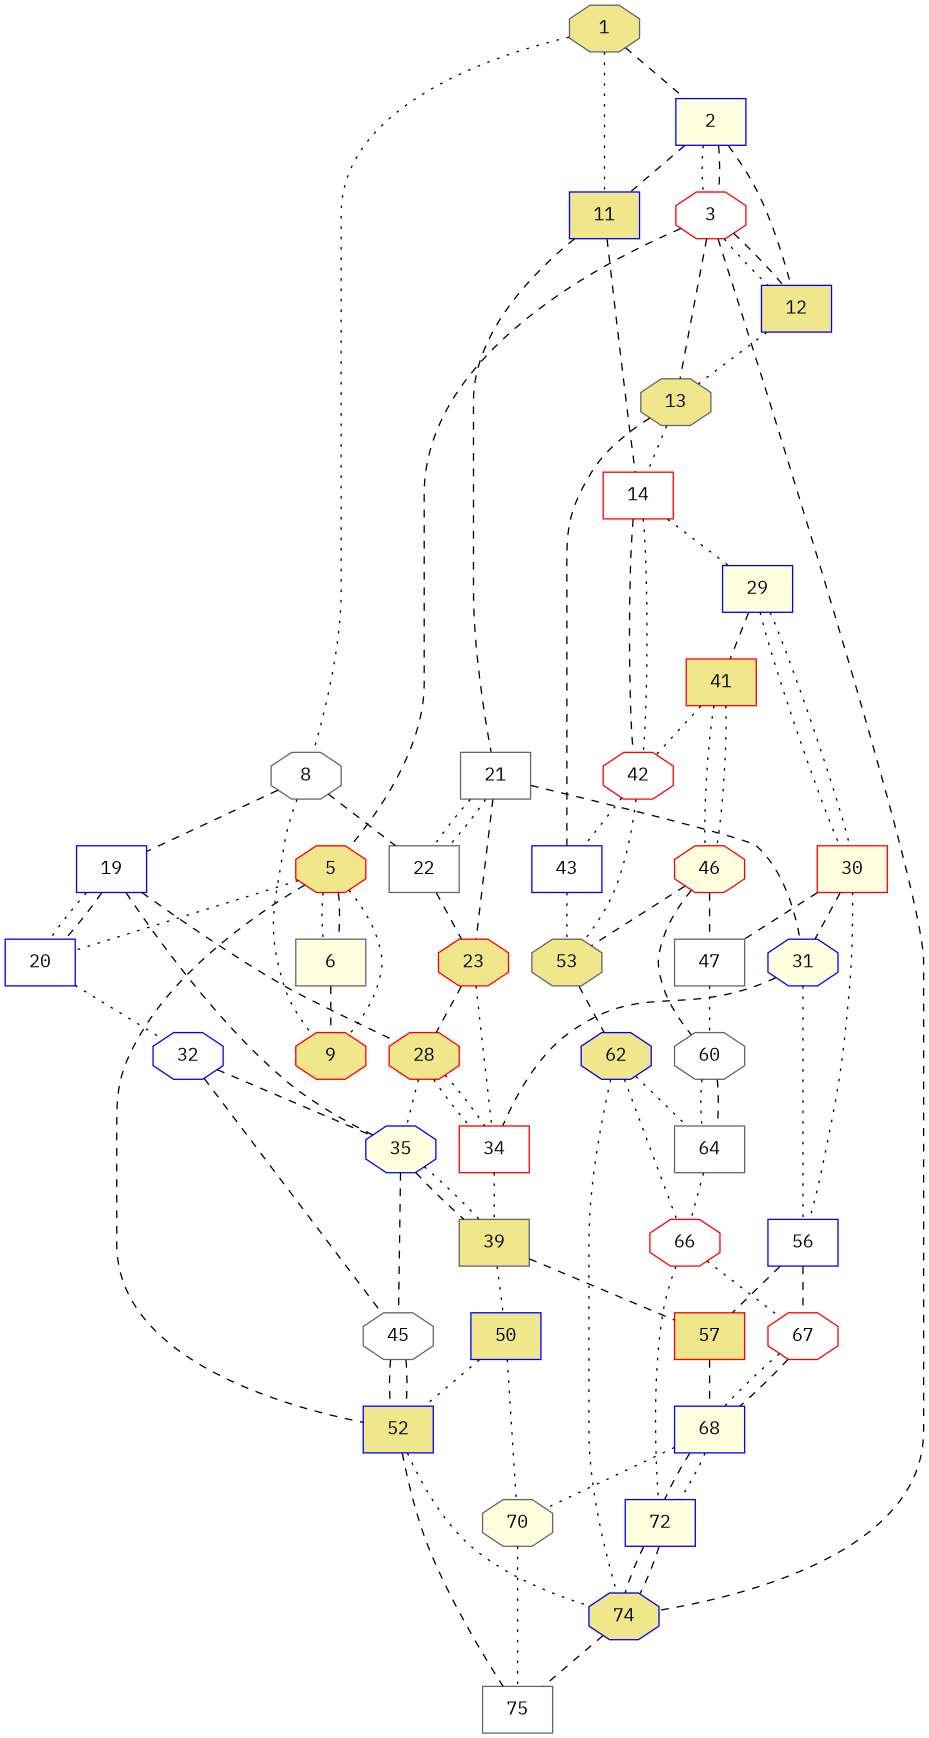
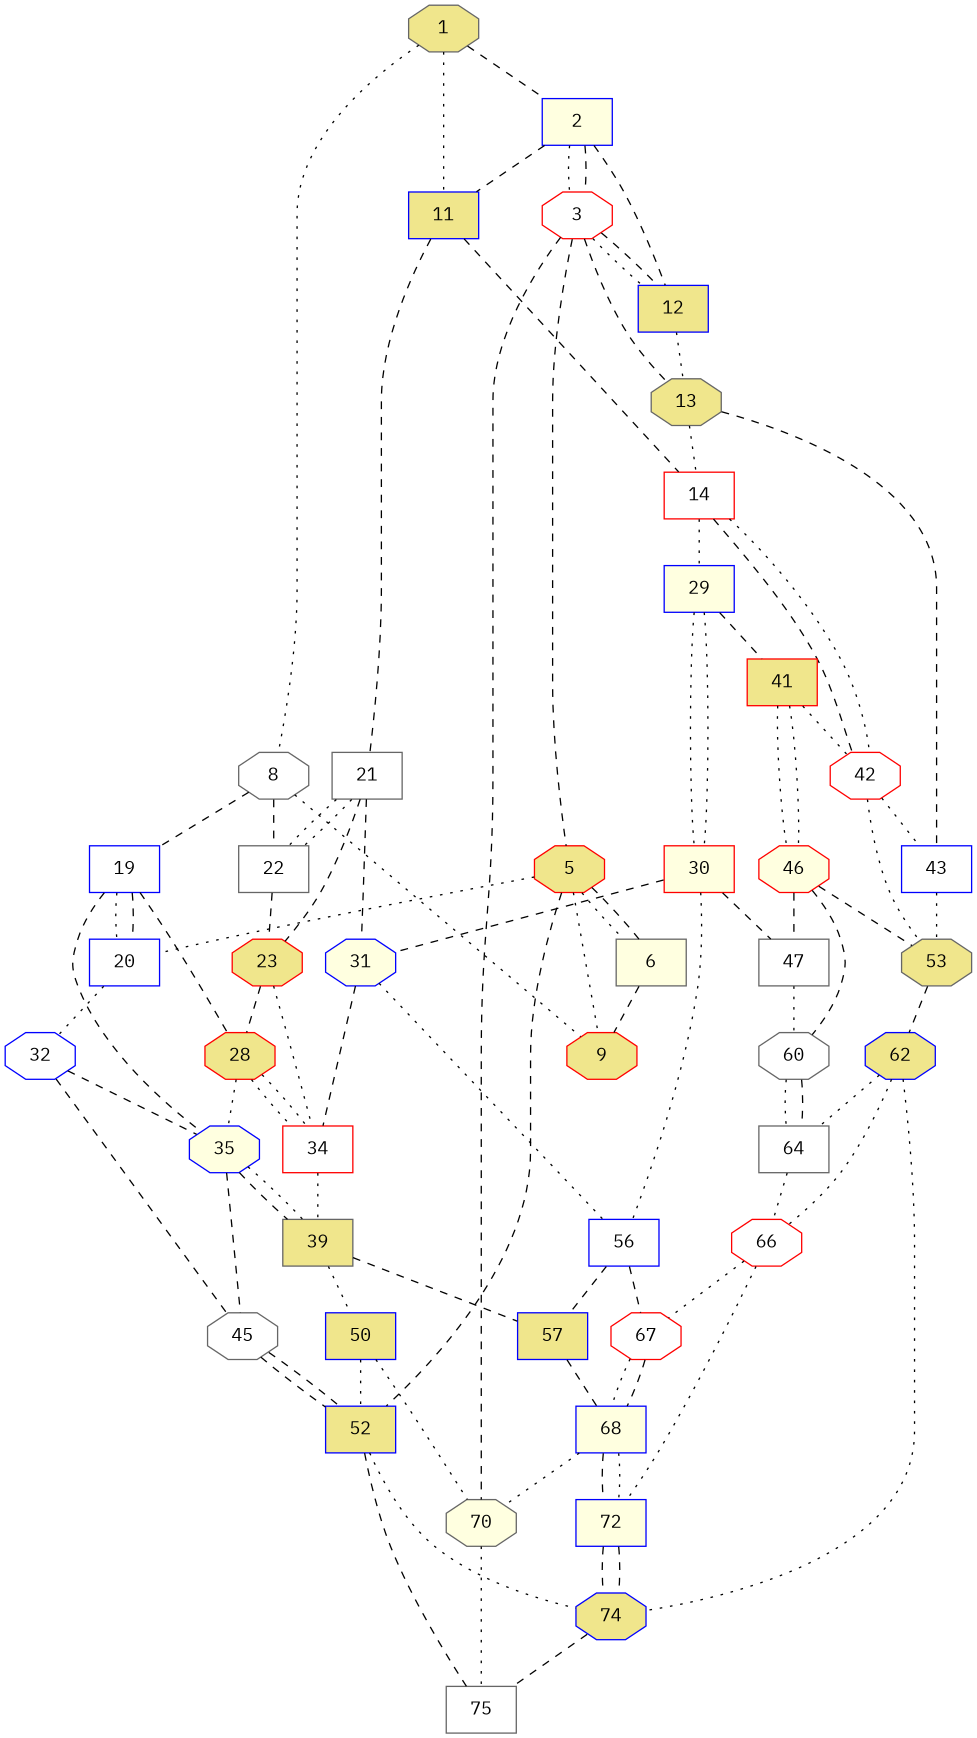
(924, 993) -> (491, 860)
(710, 1336) -> (553, 1336)
